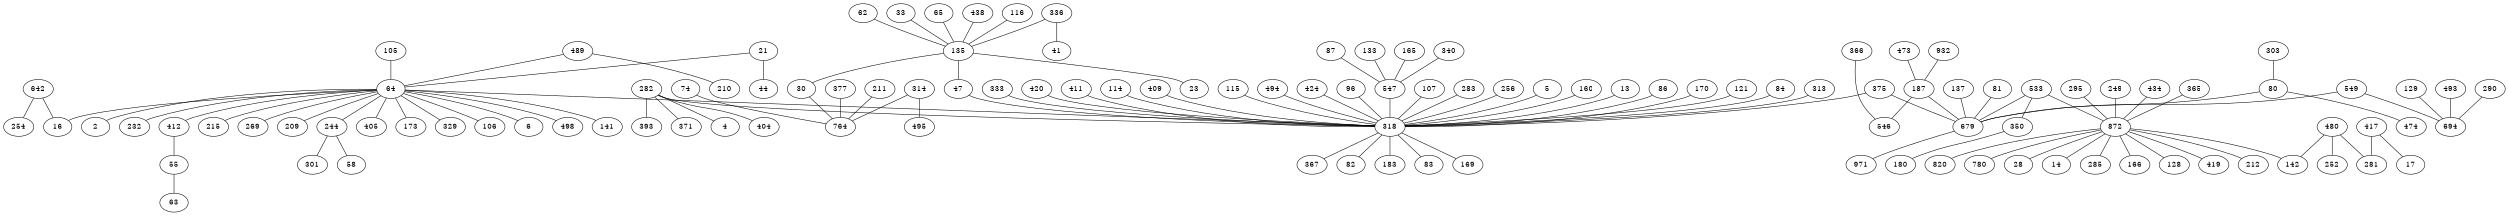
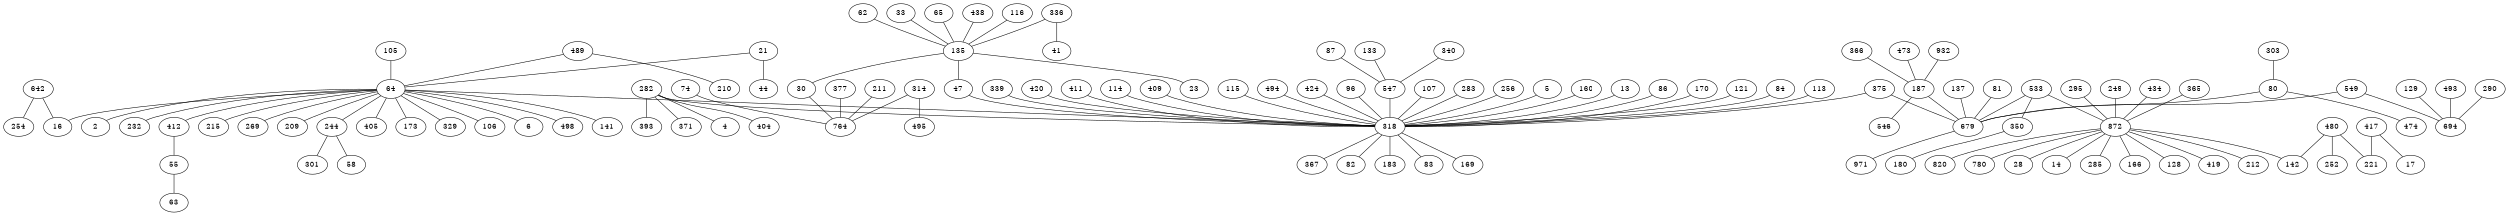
(1409, 51) -> none
(997, 89) -> (997, 89)
(1820, 89) -> (1820, 89)
(1857, 91) -> (1888, 70)
(2372, 165) -> (2372, 165)
